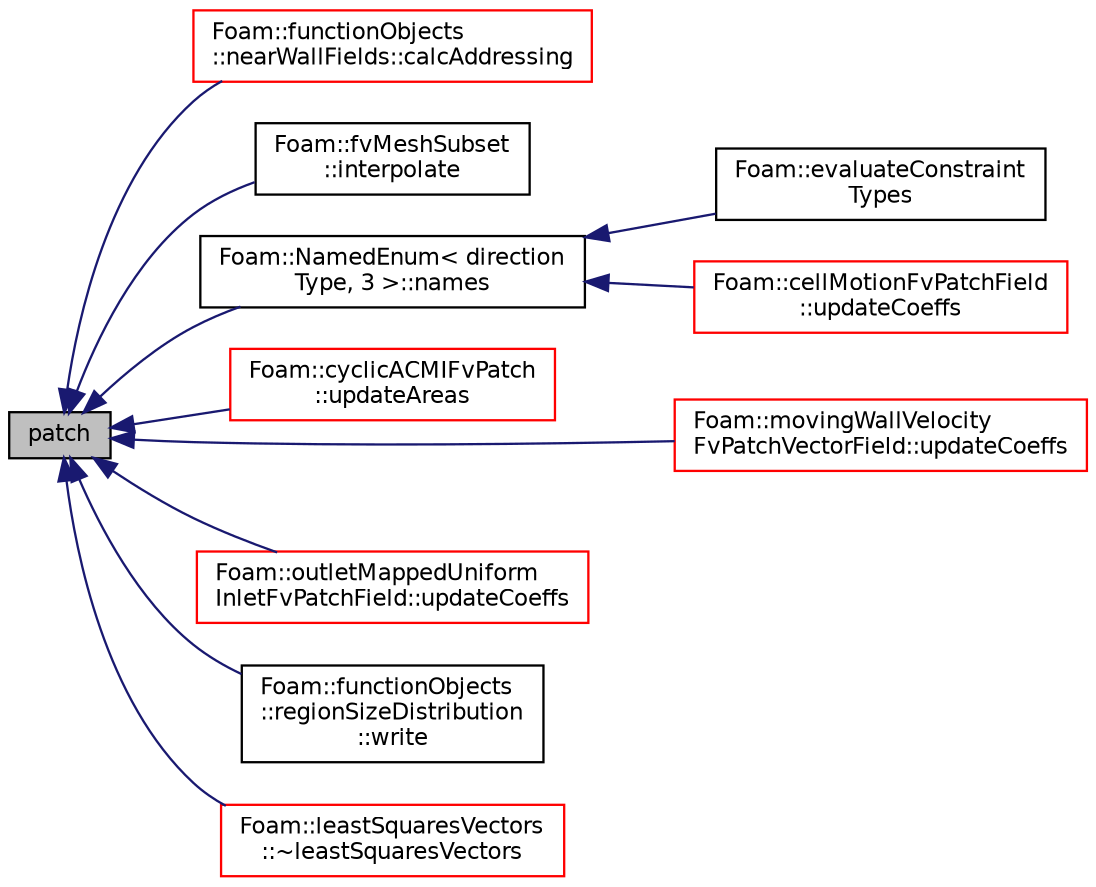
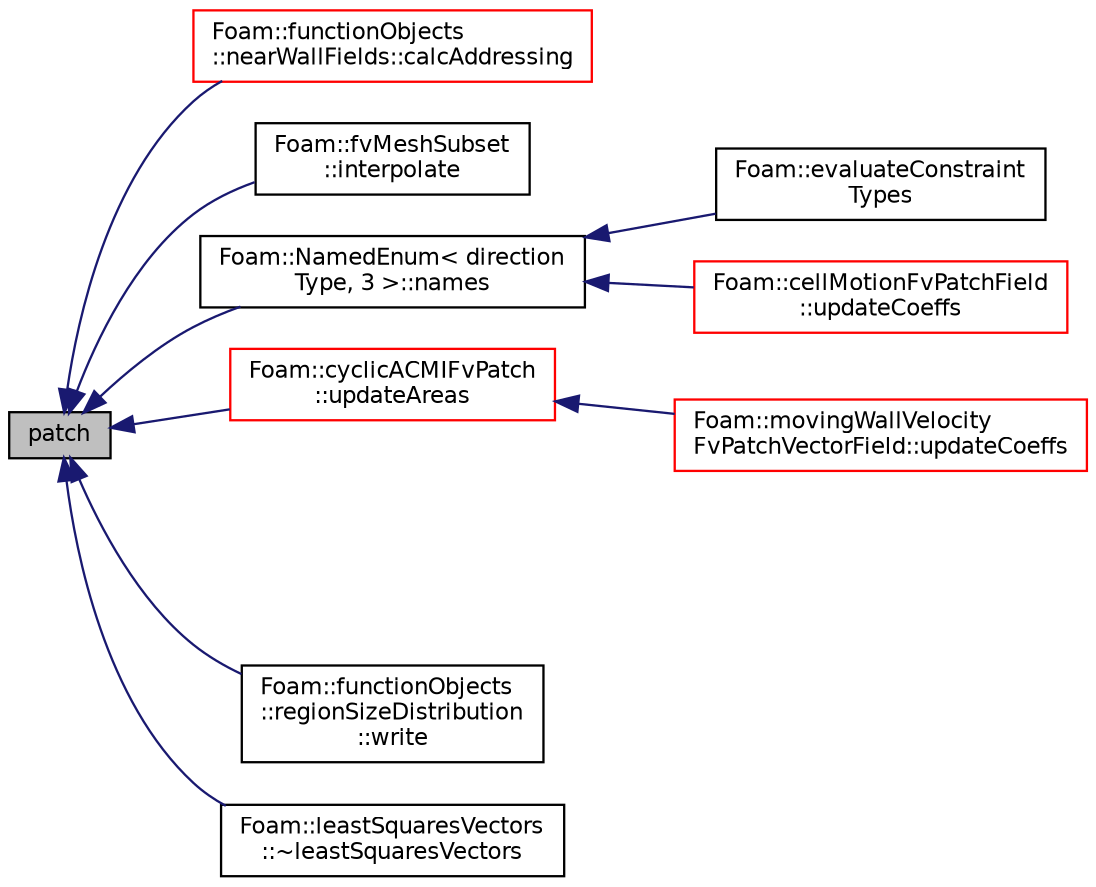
(404, 444) -> (627, 409)
(393, 587) -> none
(393, 841) -> (393, 841)
